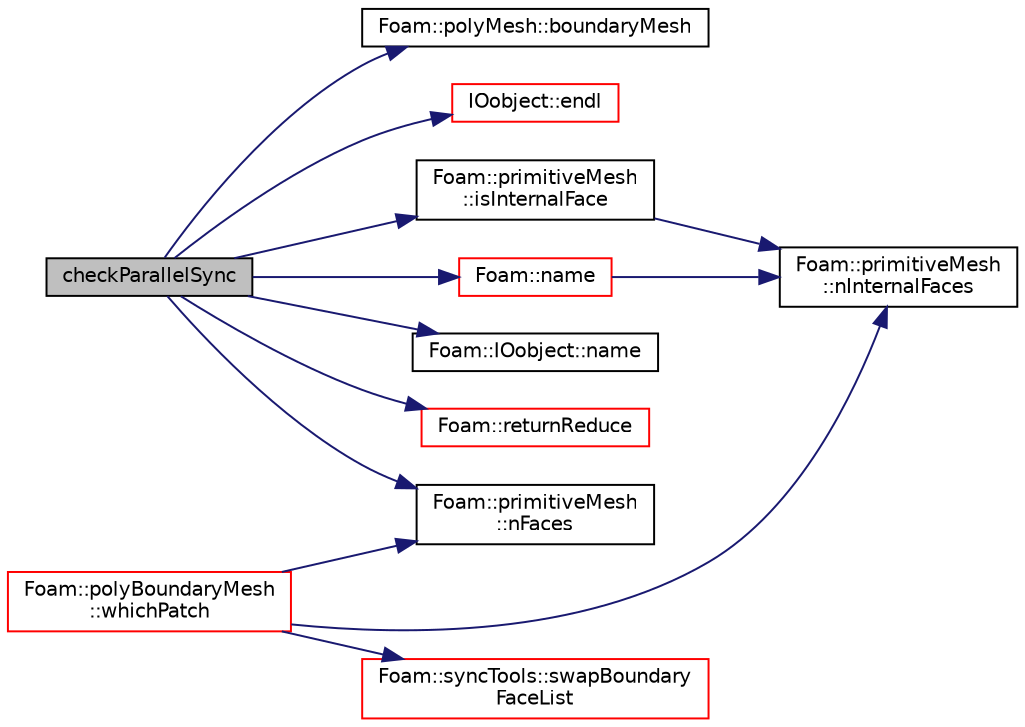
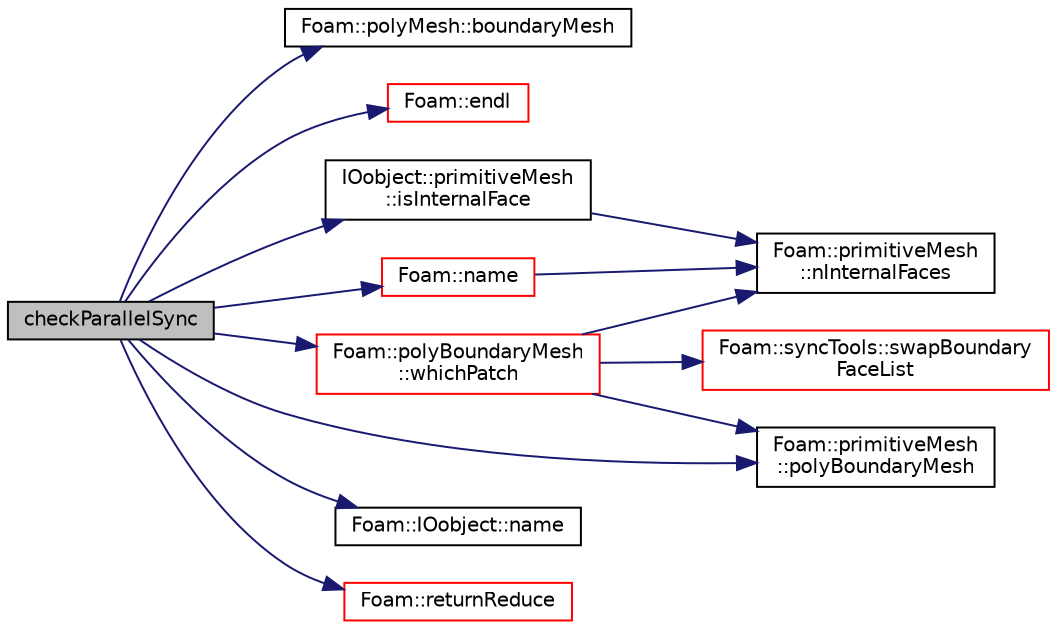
(535, 103) -> (458, 103)
(535, 190) -> (458, 190)
none -> (255, 339)
(535, 515) -> (876, 457)
